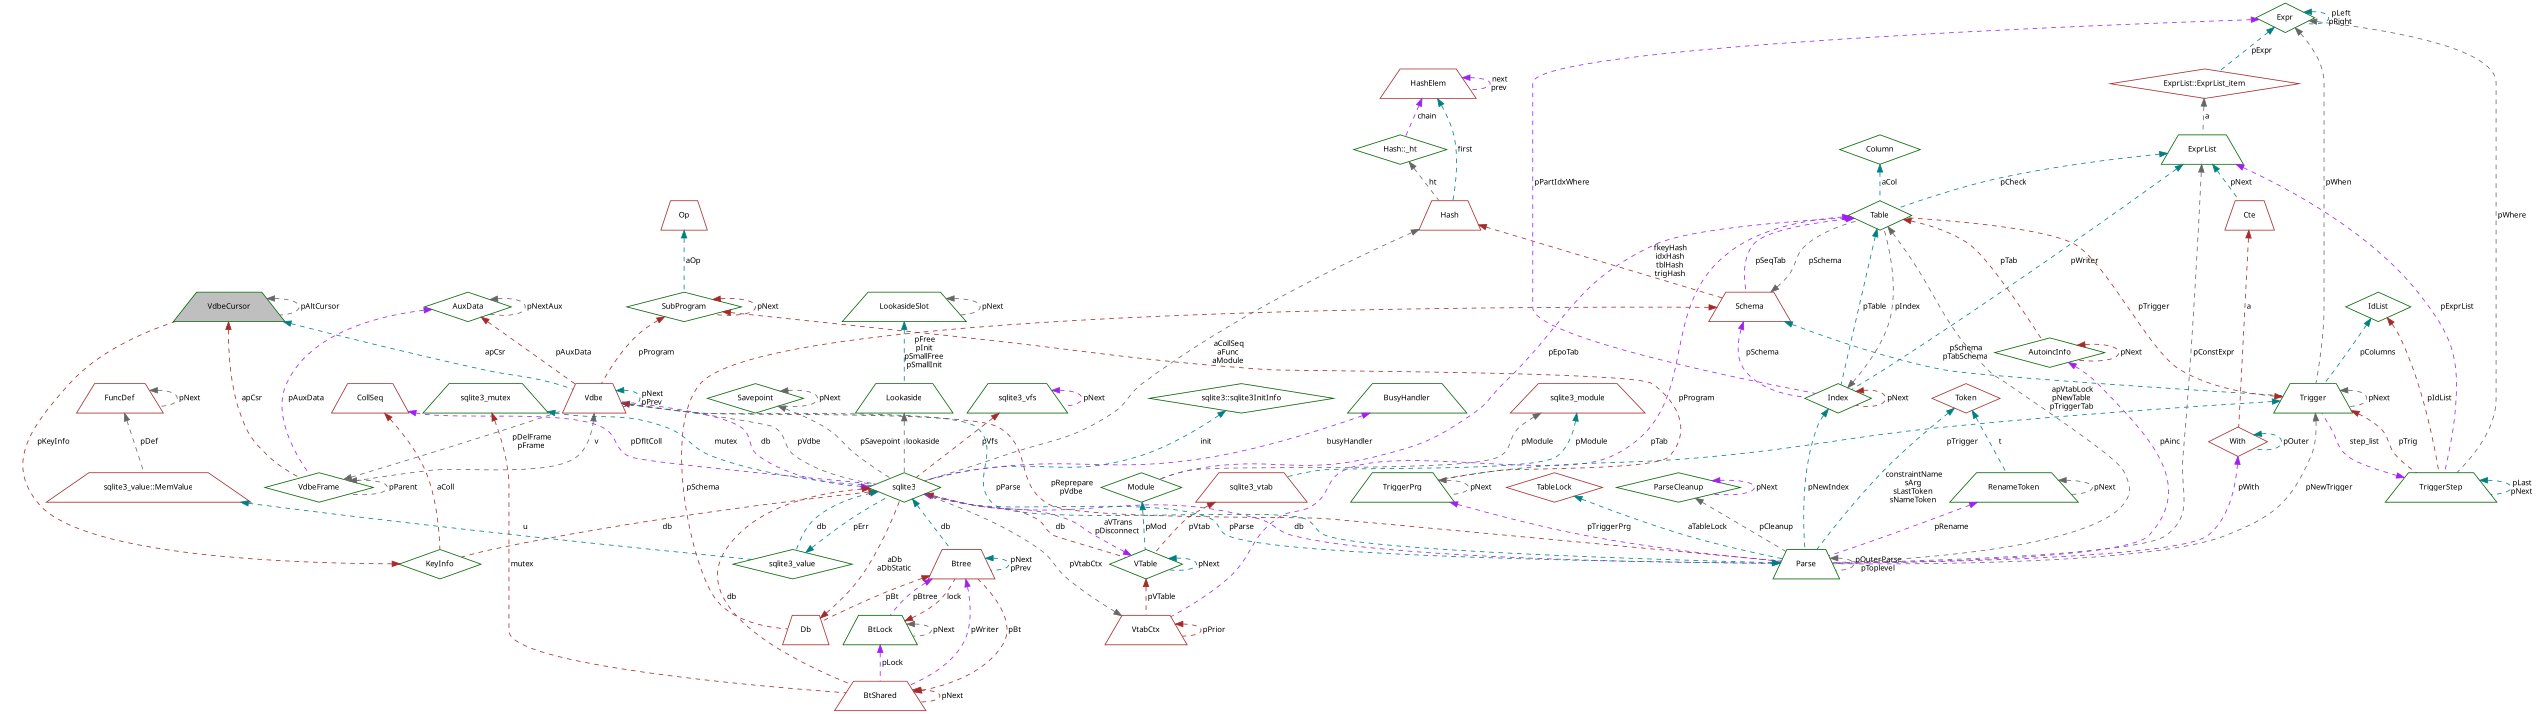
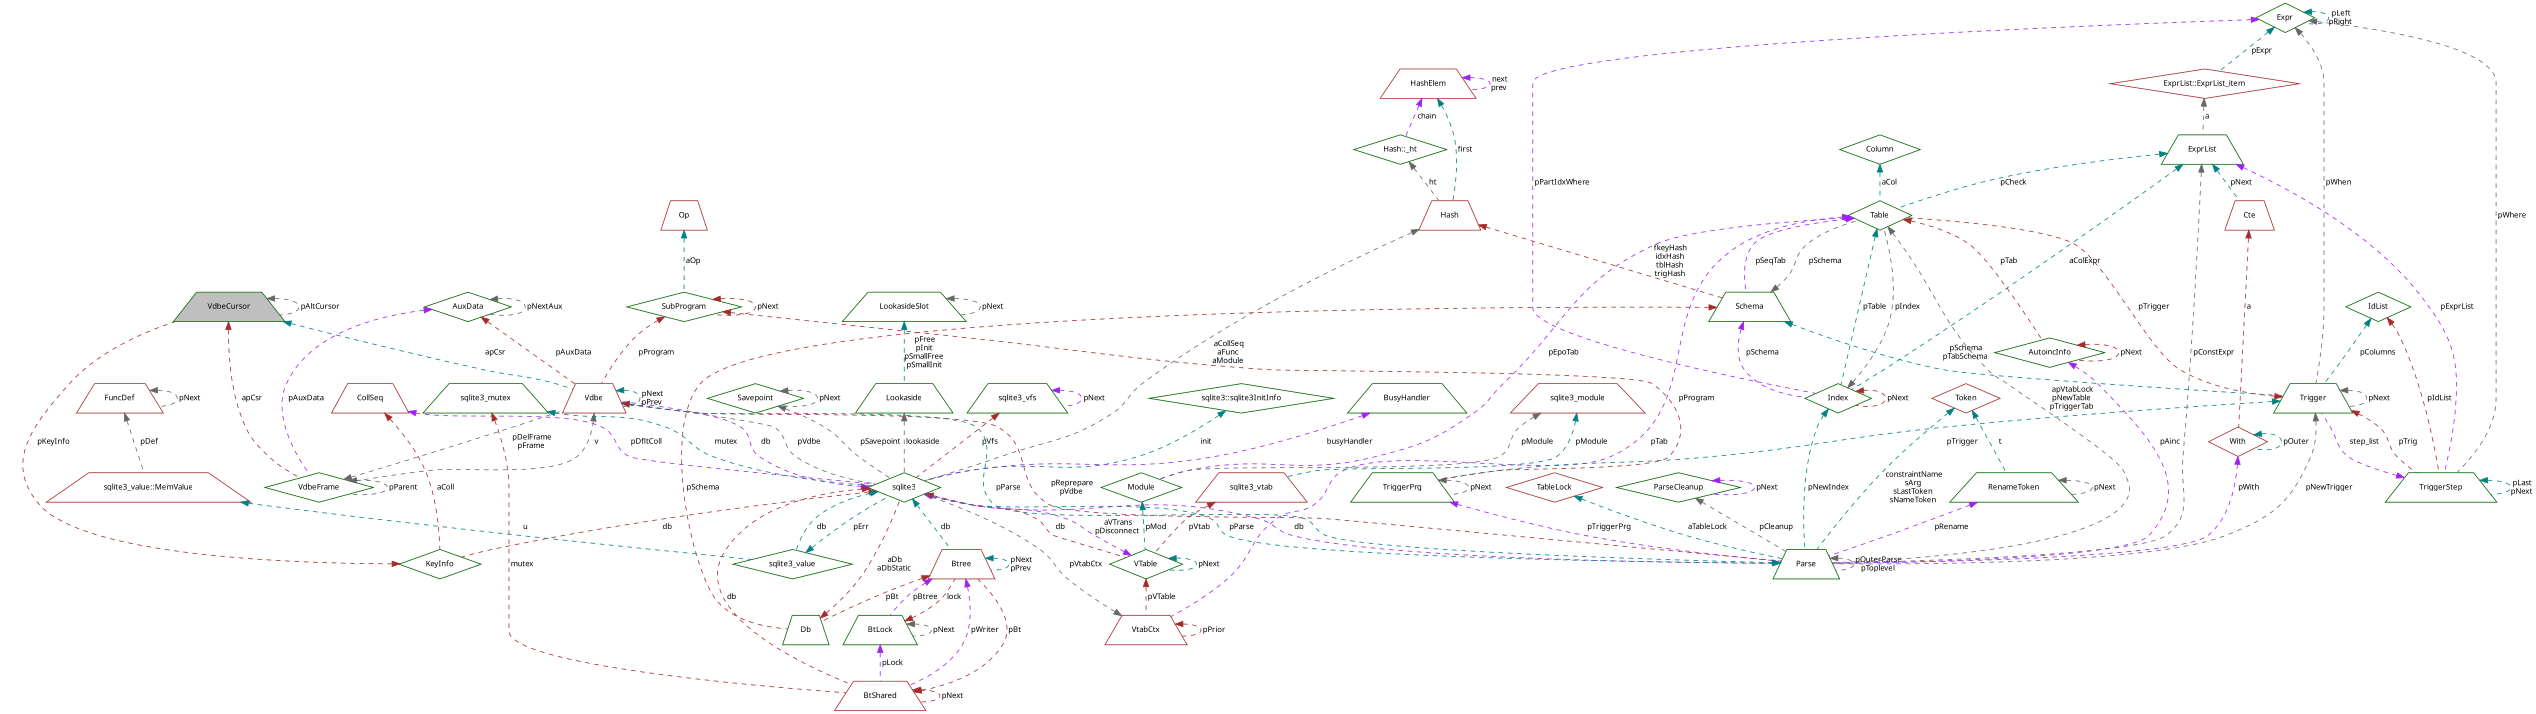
(2084, 261) -> (2084, 261)
(1750, 307) -> (1750, 307)
(806, 630) -> (806, 630)
